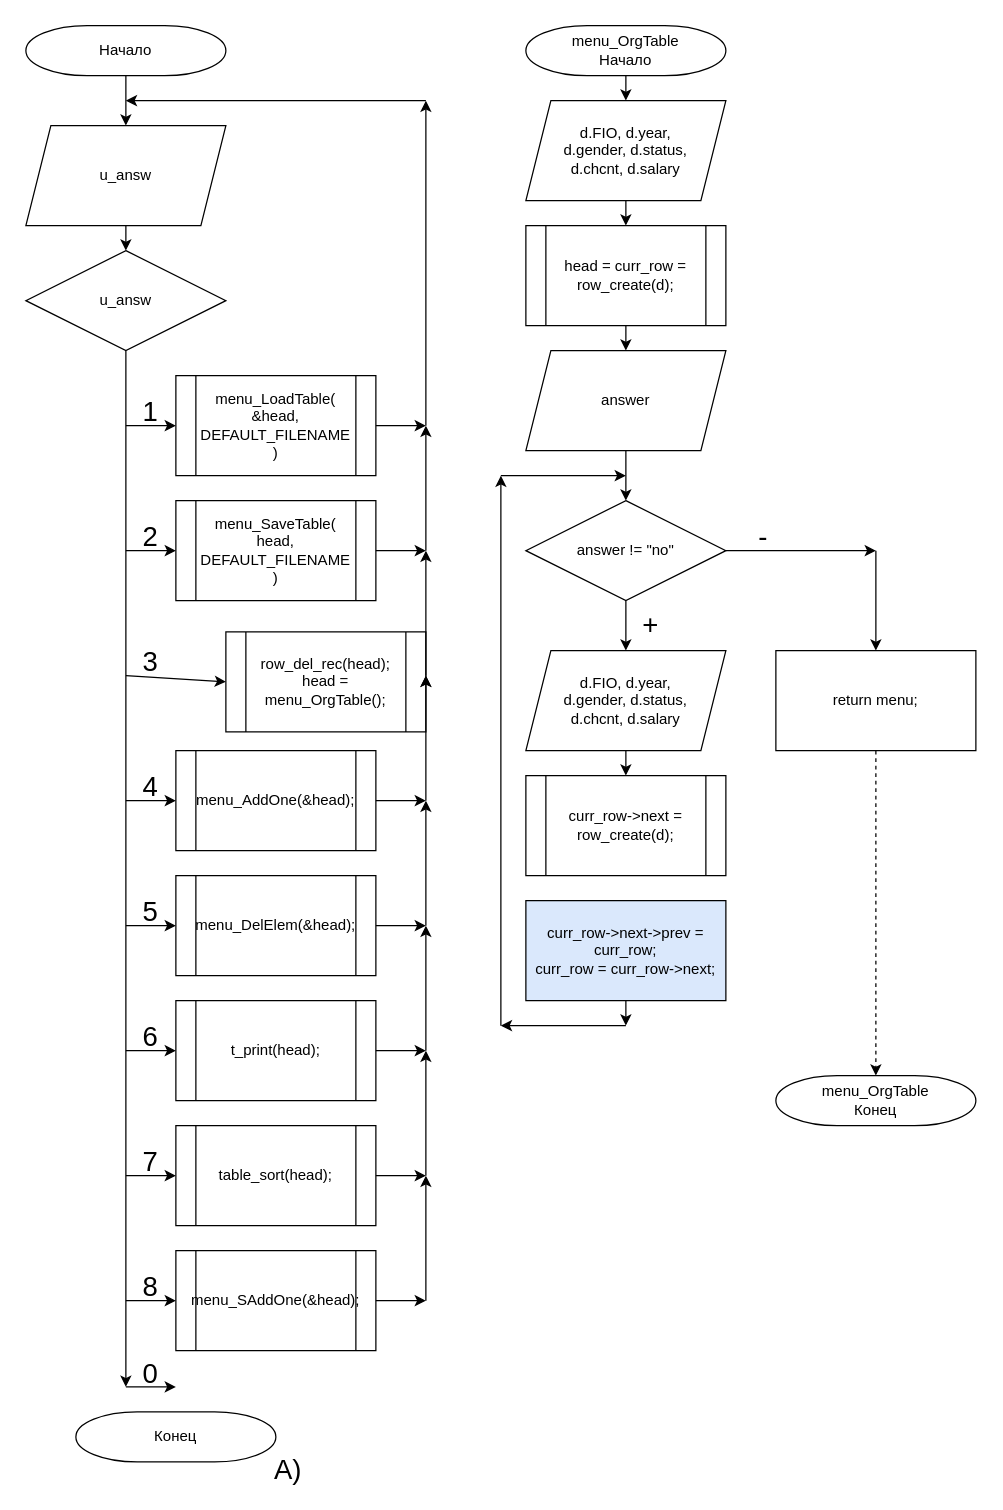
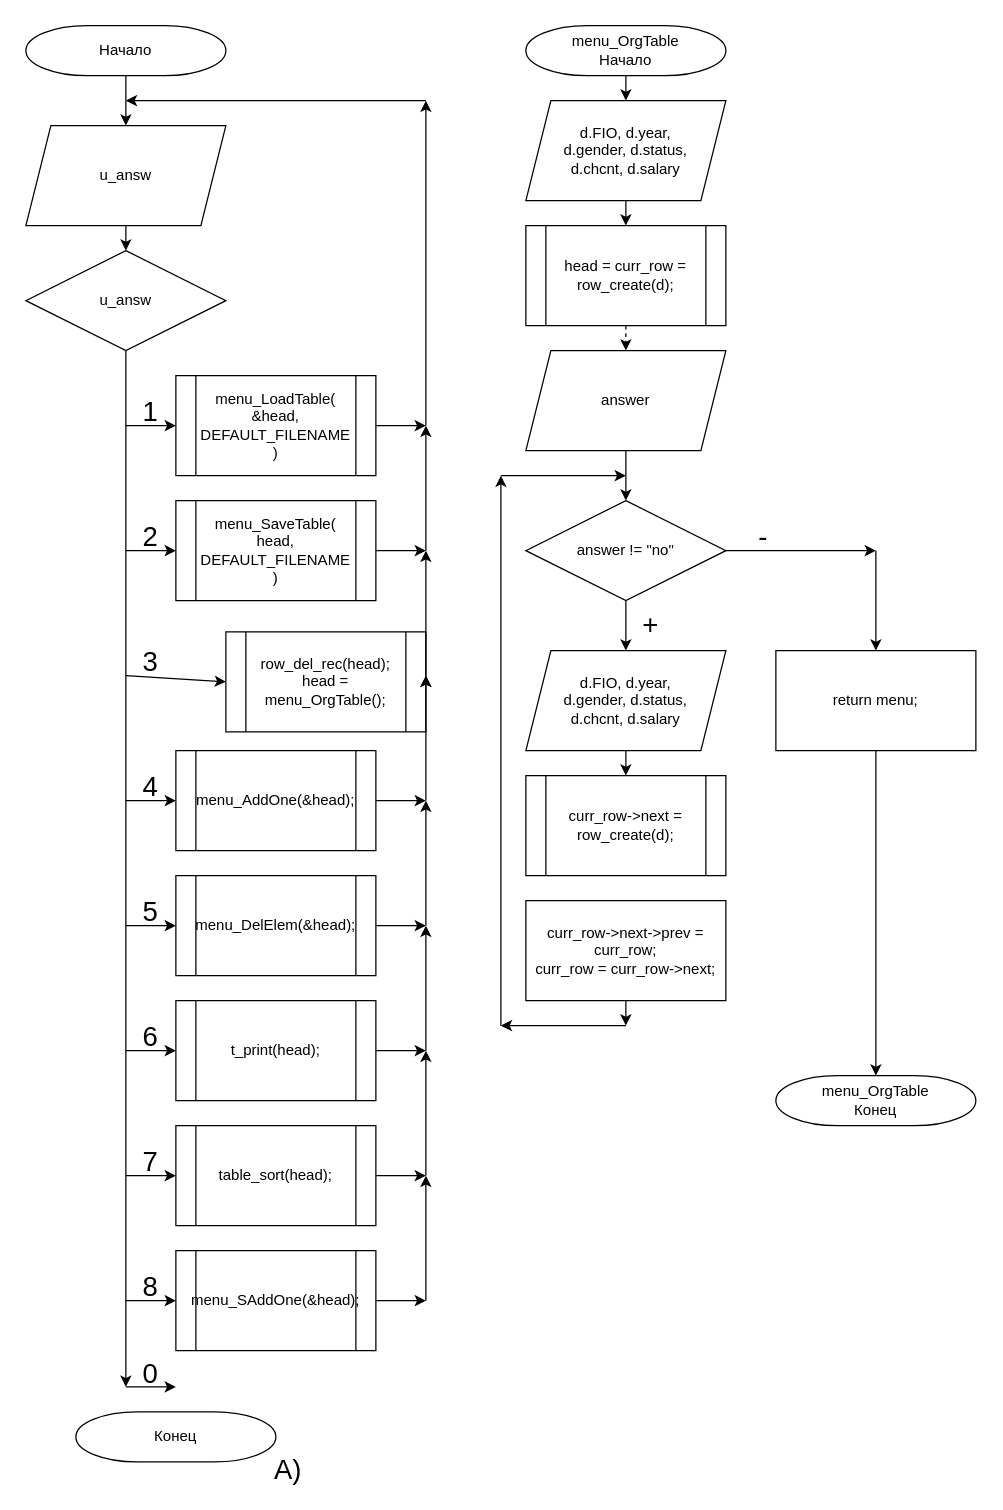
(626, 335) -> (626, 335)
(876, 910) -> (876, 910)
(626, 951) -> (626, 951)
